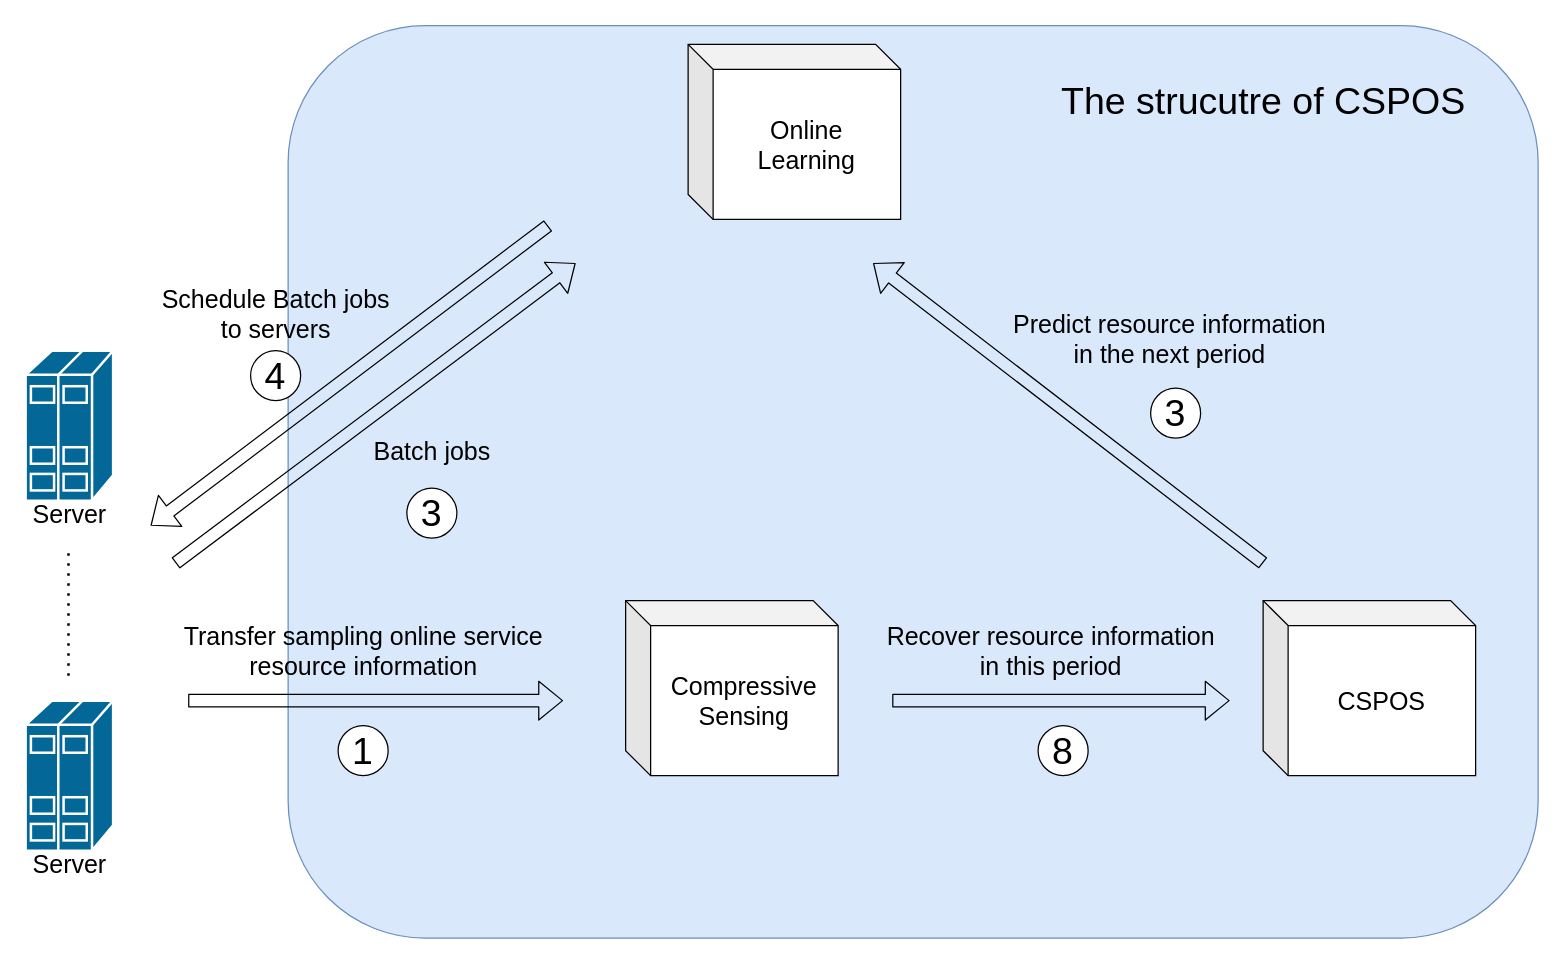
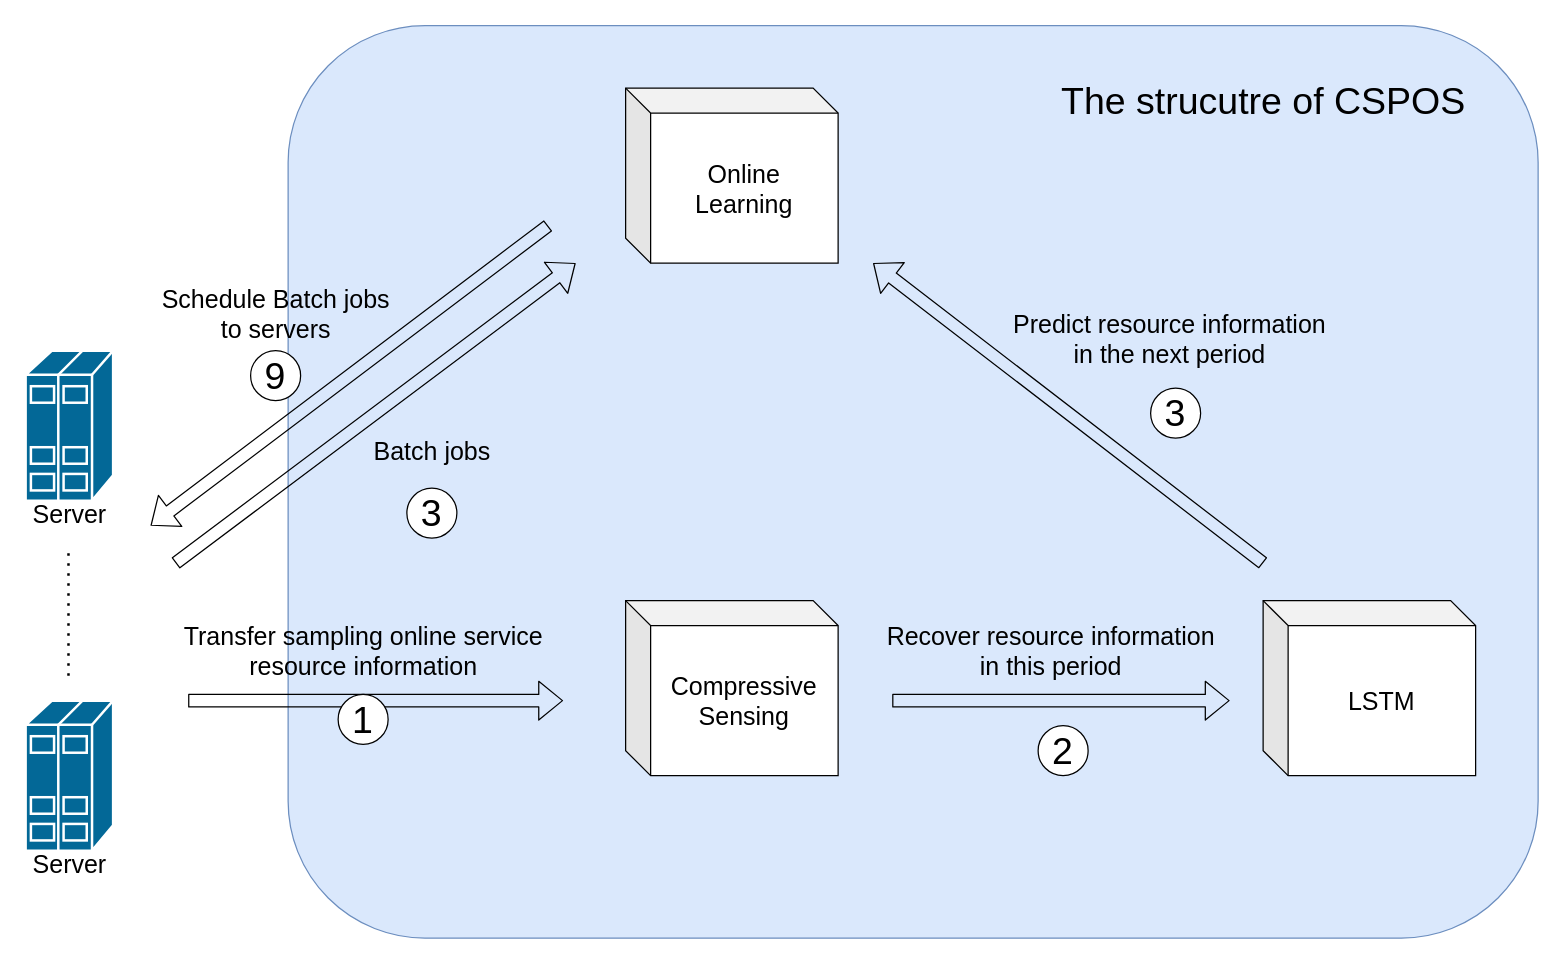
(794, 132) -> (732, 176)
(276, 376) -> (276, 376)
(1382, 701) -> (1382, 701)
(363, 751) -> (363, 719)
(1063, 751) -> (1063, 751)
